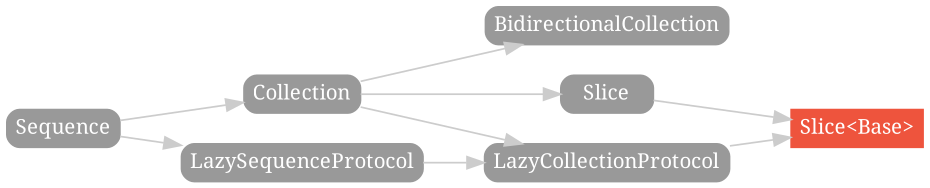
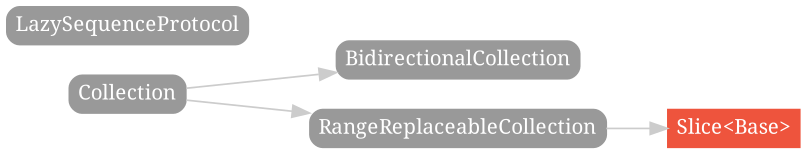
(607, 94) -> (458, 128)
(63, 128) -> none
(607, 163) -> none
